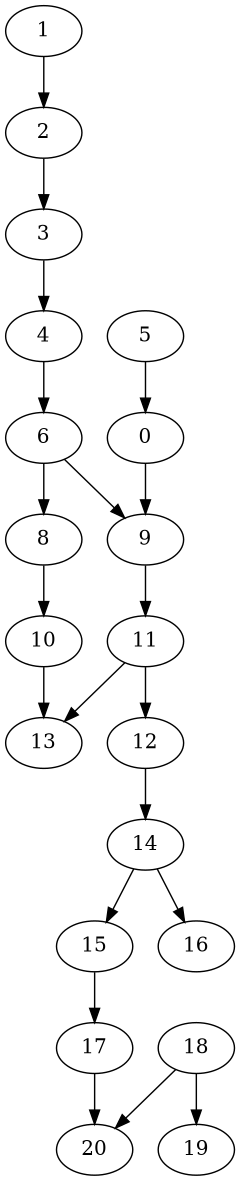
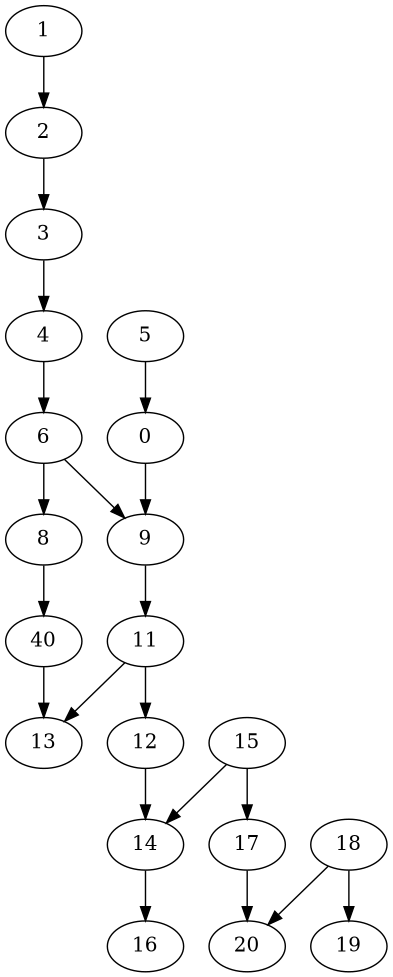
(44, 641) -> (44, 641)
(123, 889) -> (202, 789)
